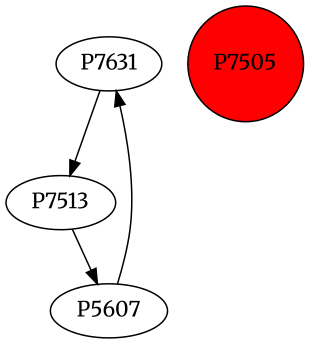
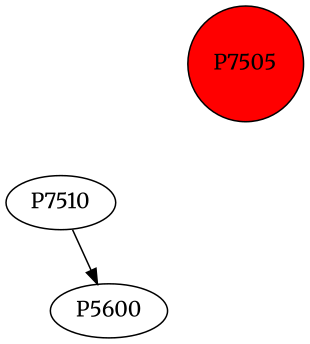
(109, 64) -> none
(61, 203) -> (61, 203)
(109, 311) -> (109, 311)
